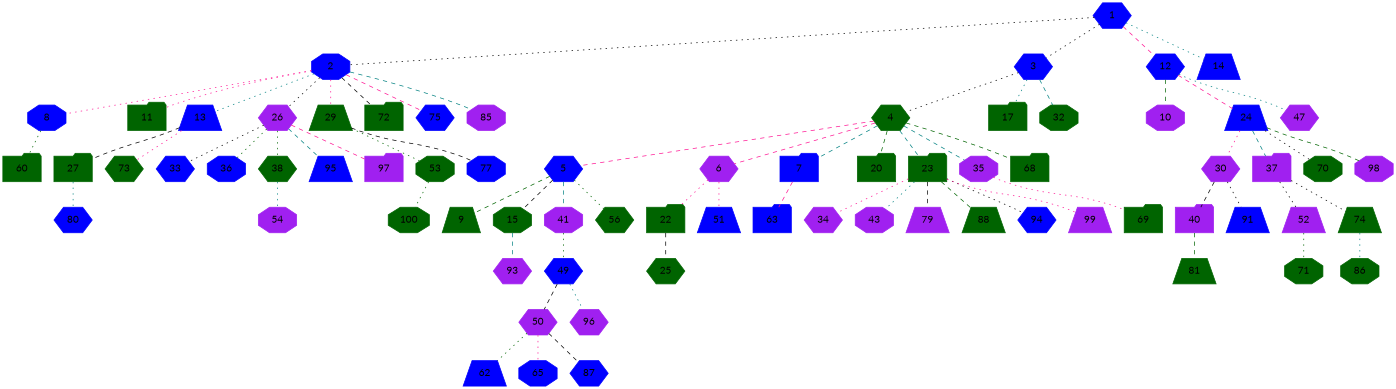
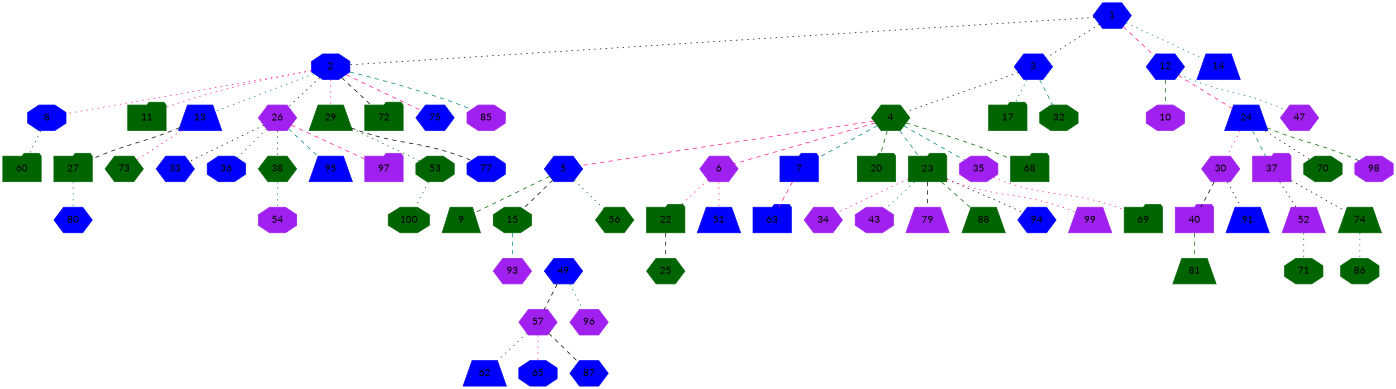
(564, 220) -> none
(538, 322) -> (538, 322)
